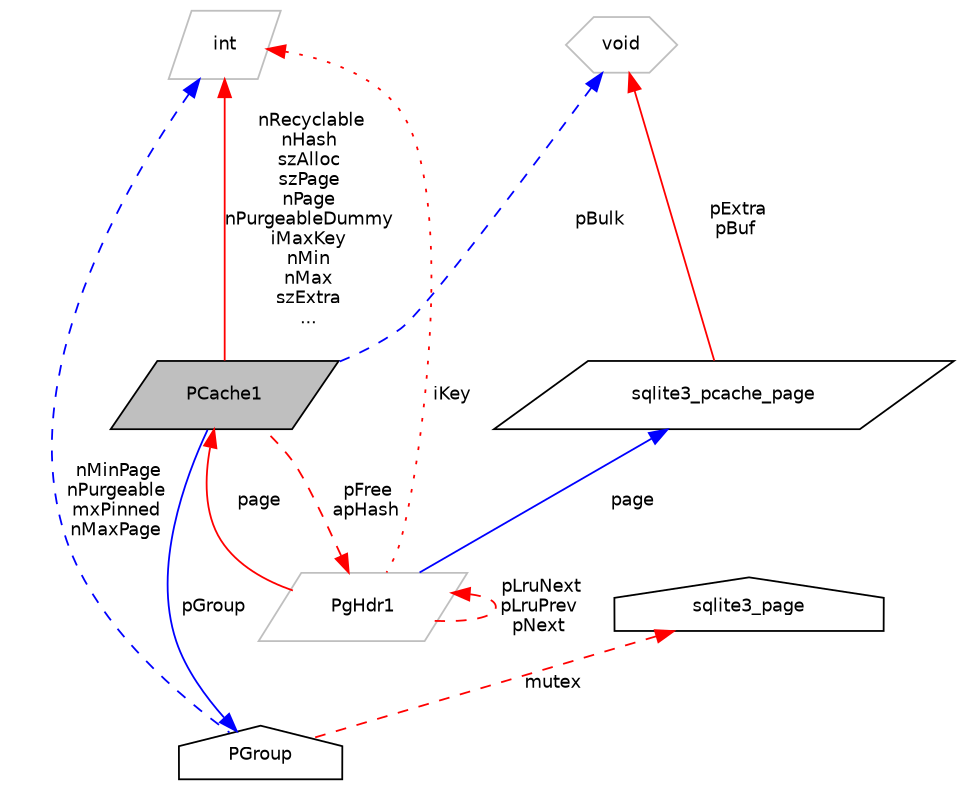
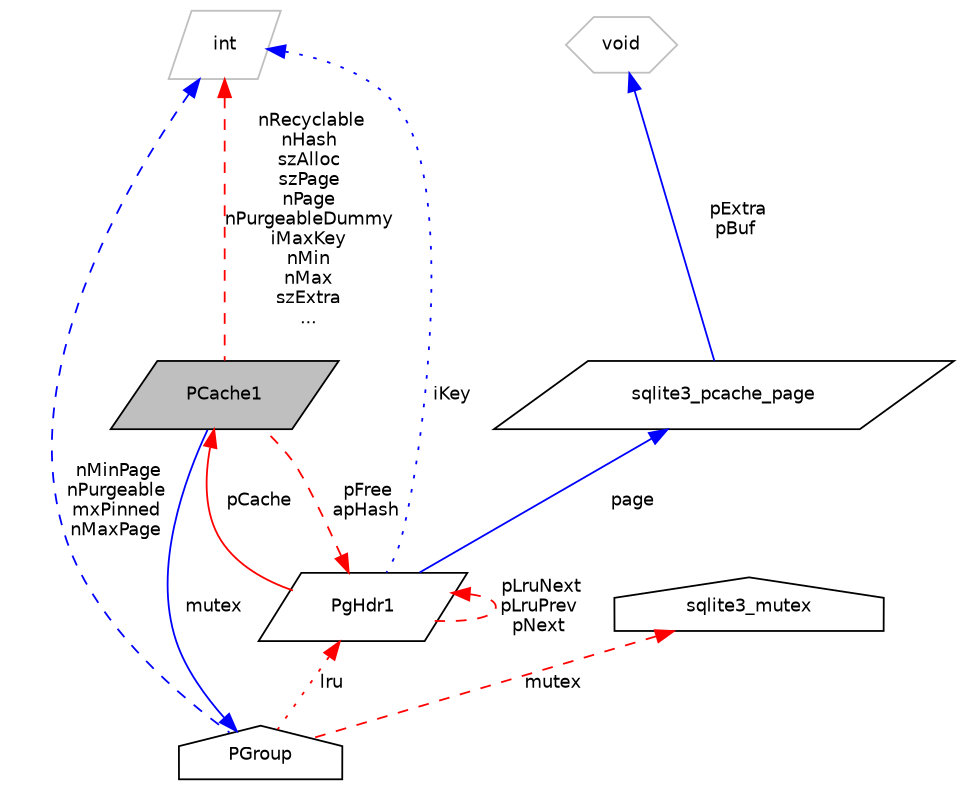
(674, 226) -> (674, 226)
(225, 229) -> (225, 229)
(475, 241) -> none
(431, 276) -> (431, 276)
(257, 501) -> (257, 501)
(211, 607) -> (211, 607)
(363, 607) -> (363, 607)
(749, 607) -> (749, 607)
none -> (303, 693)
